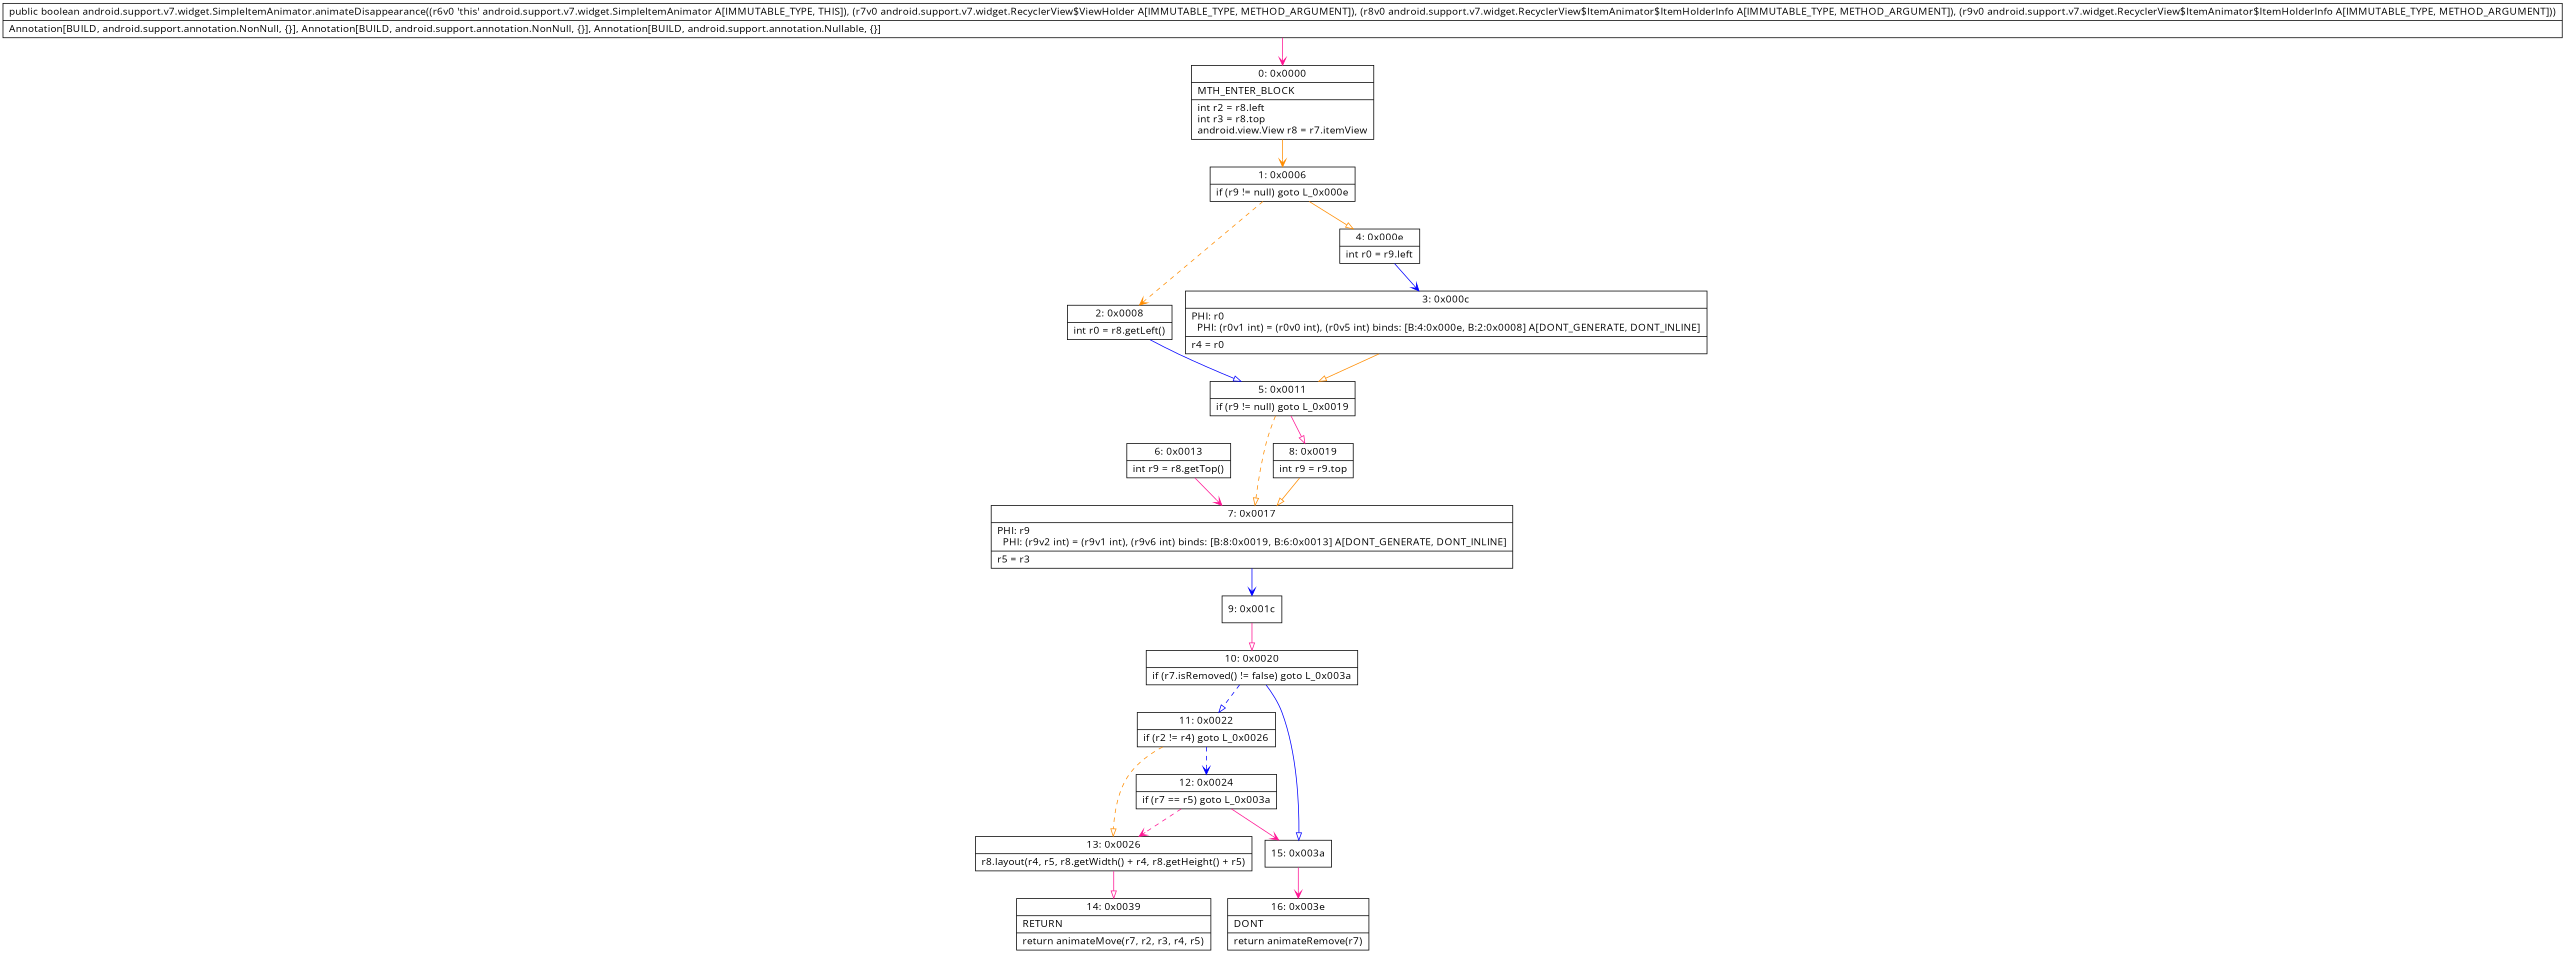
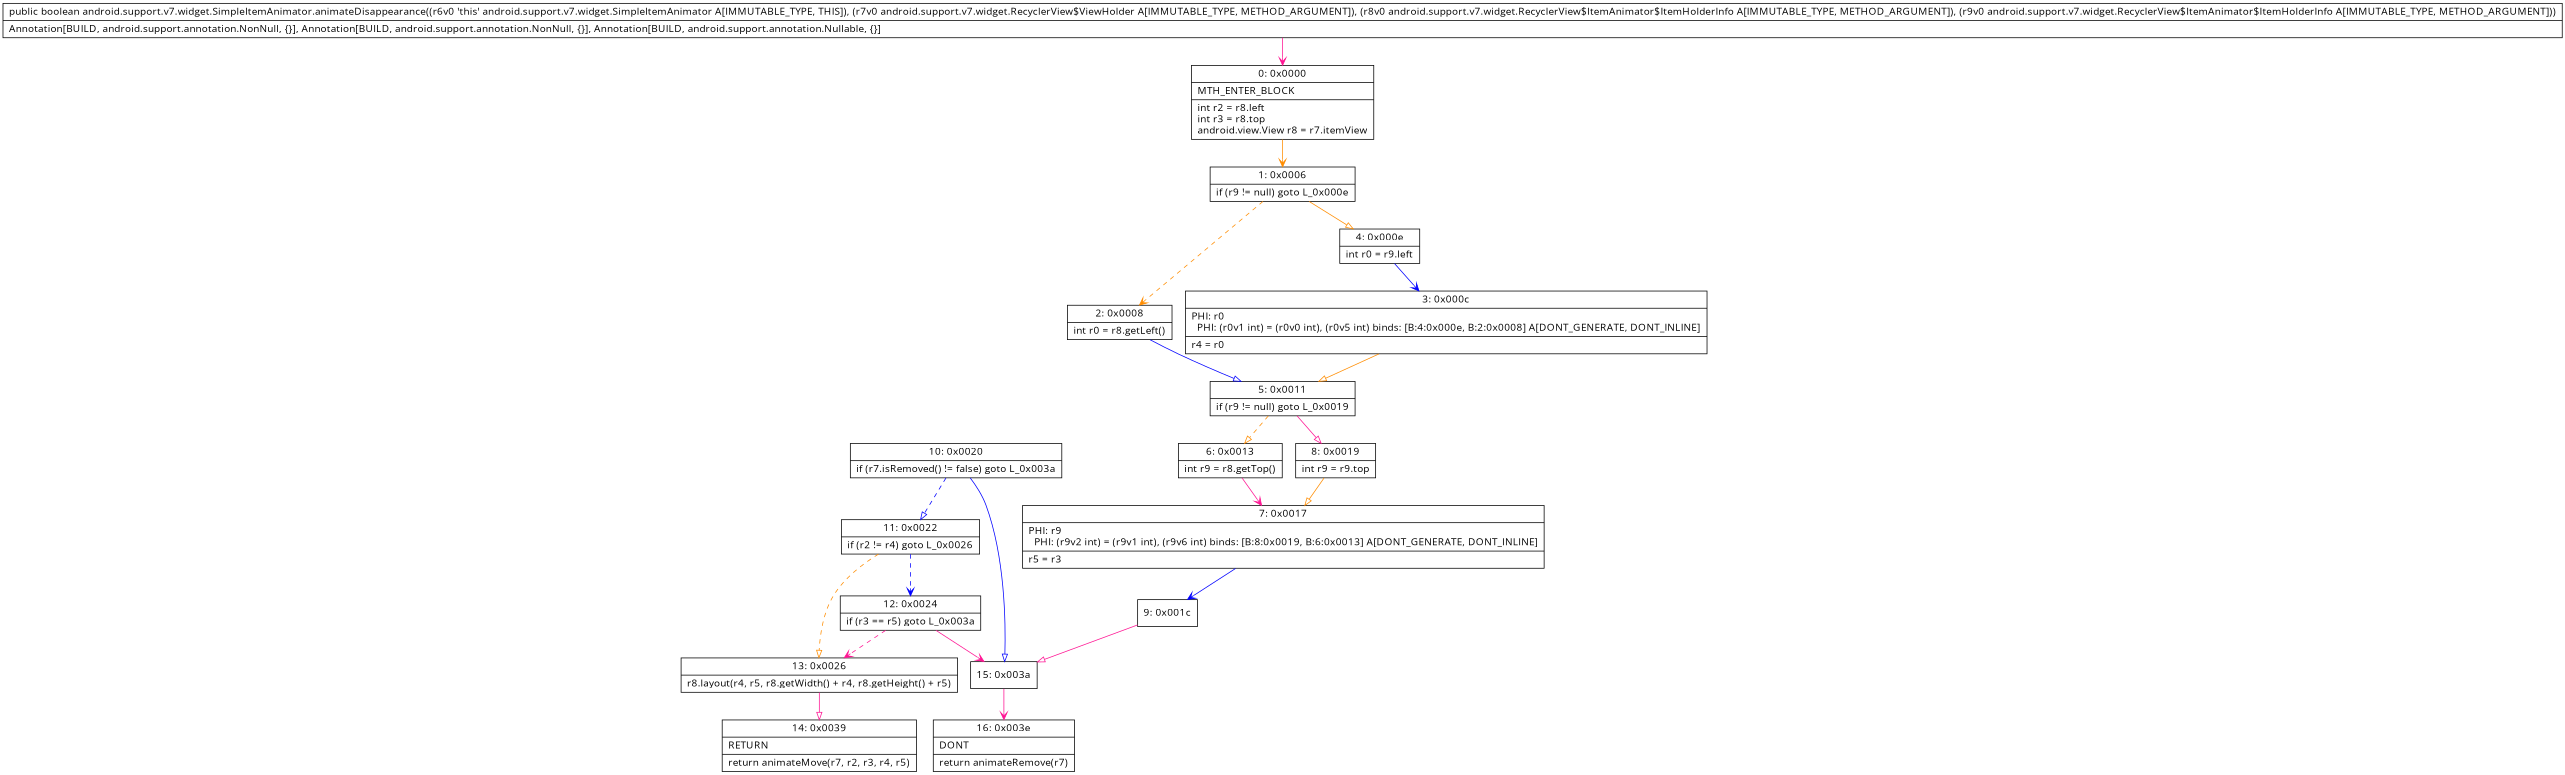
(1263, 456) -> (1259, 427)
(1252, 633) -> (1091, 642)
(1206, 800) -> (910, 621)
